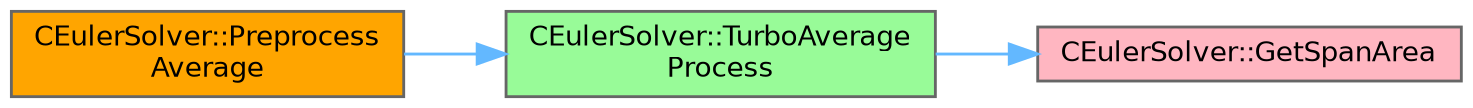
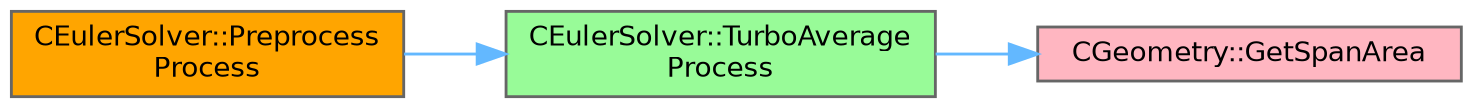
(208, 54) -> (208, 54)
(1250, 54) -> (1250, 54)
